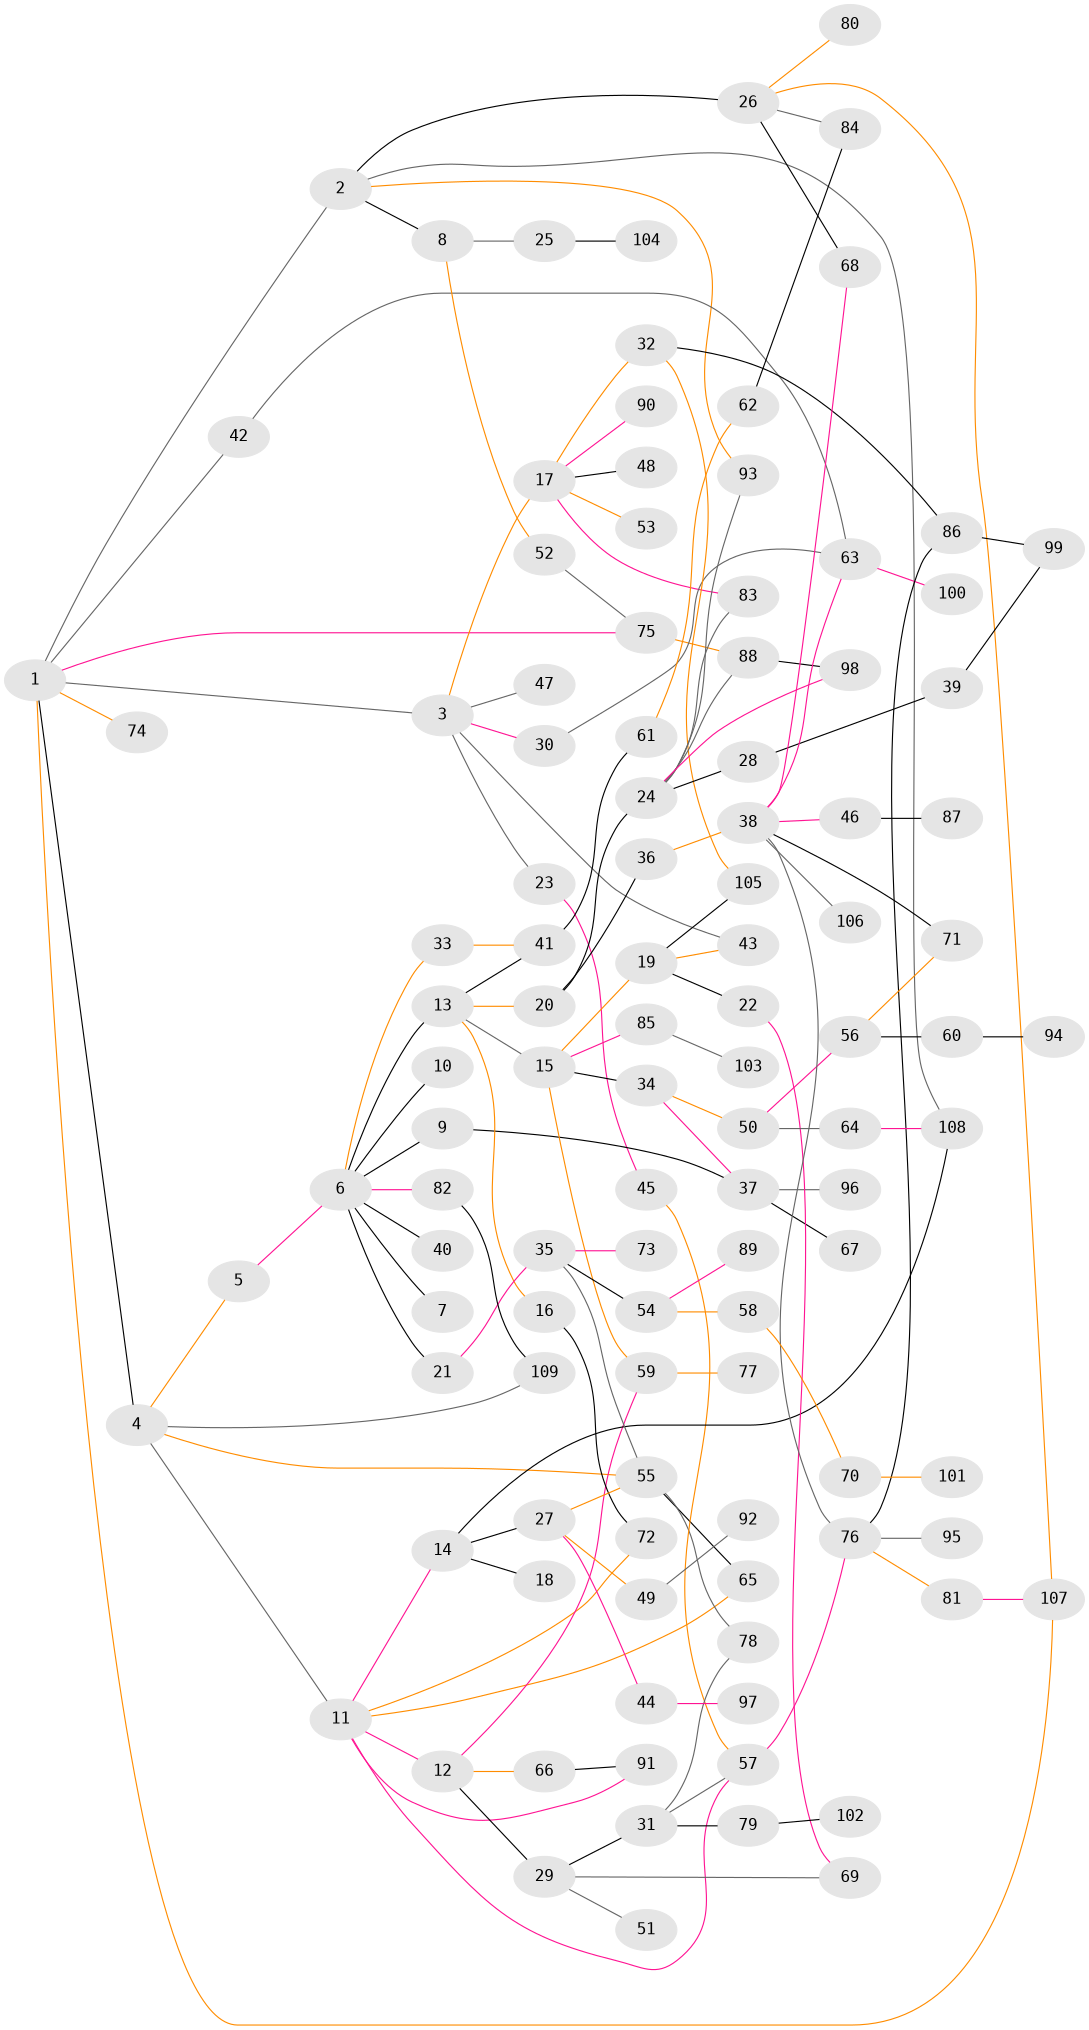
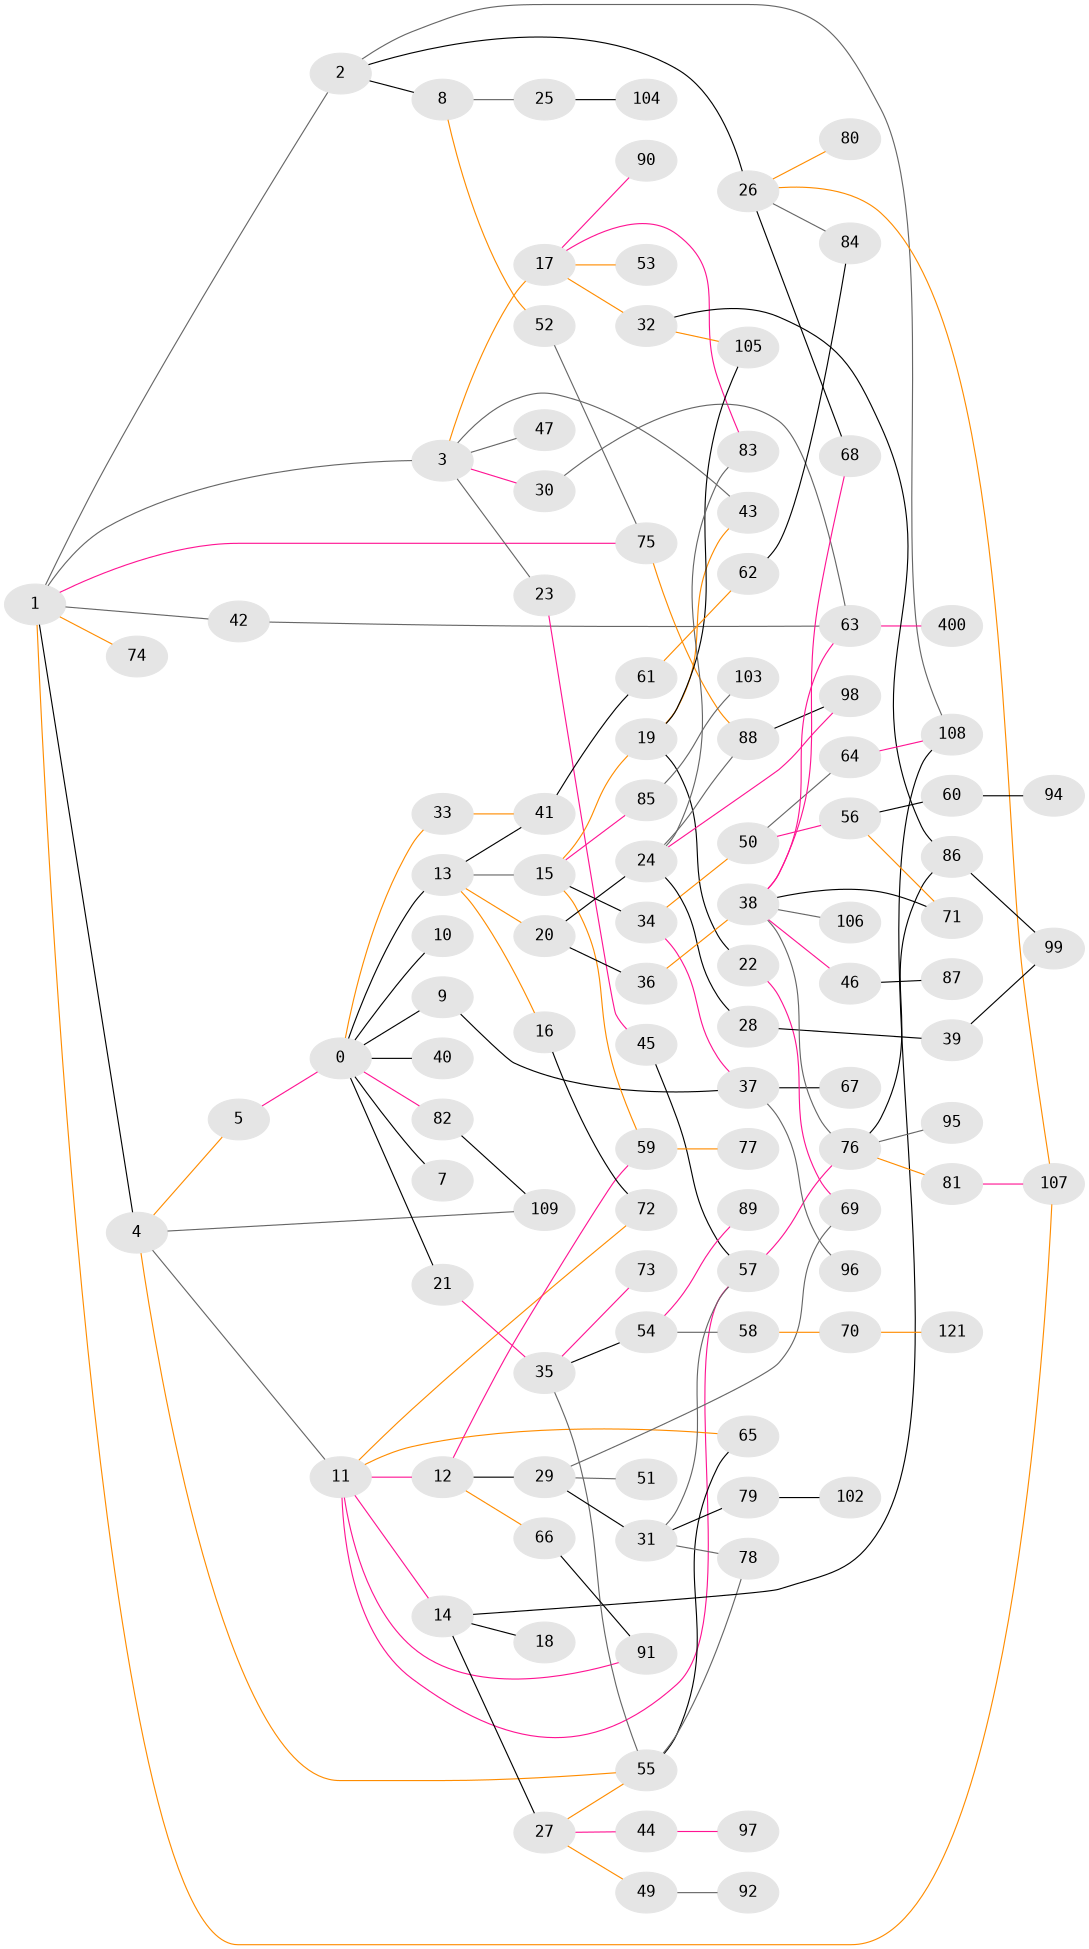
(646, 467) -> none
(748, 475) -> none
(952, 594) -> (952, 626)
(341, 1190) -> (341, 1058)
(696, 1312) -> (697, 1332)
(697, 1477) -> (689, 1162)
(952, 1477) -> (952, 1332)
